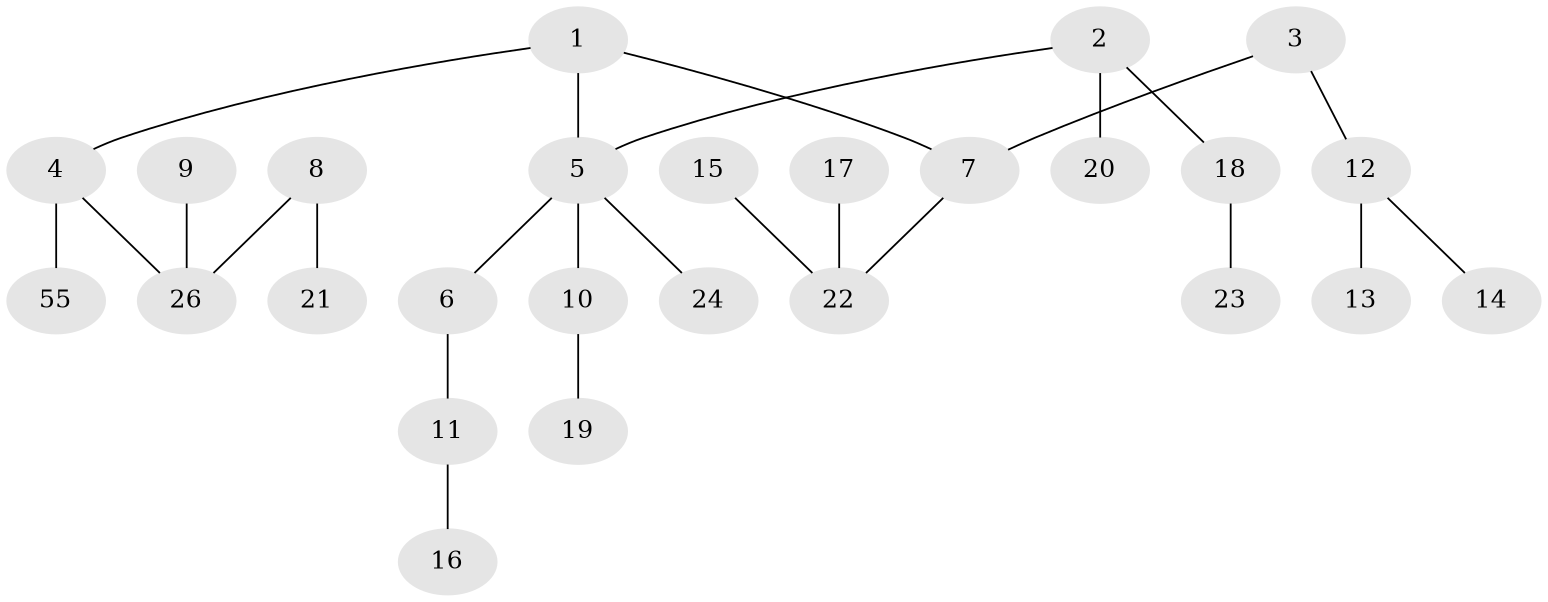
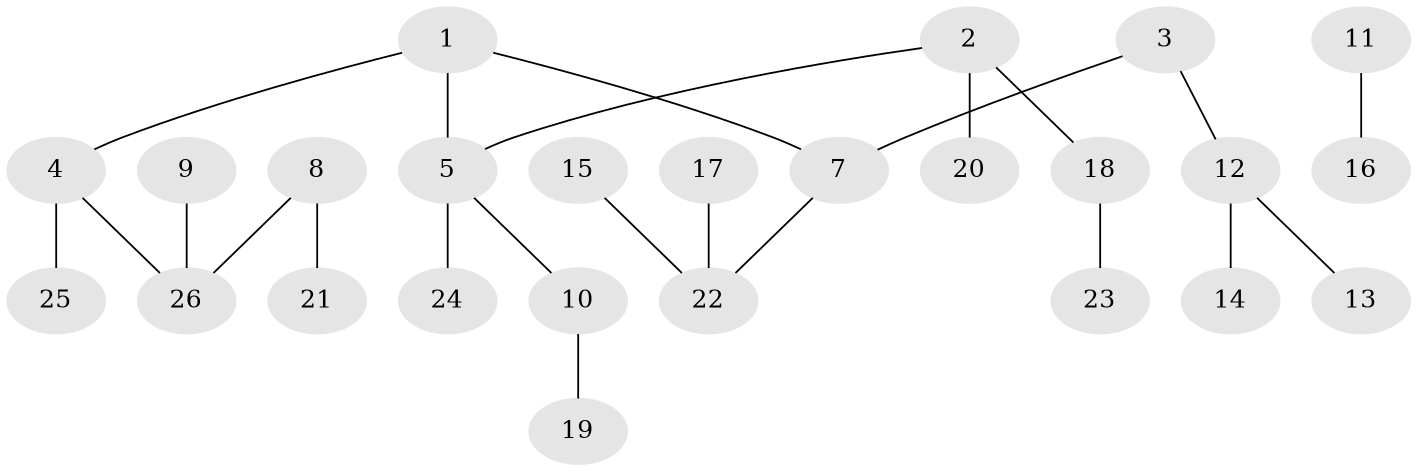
(56, 301) -> (56, 301)
(448, 301) -> none
